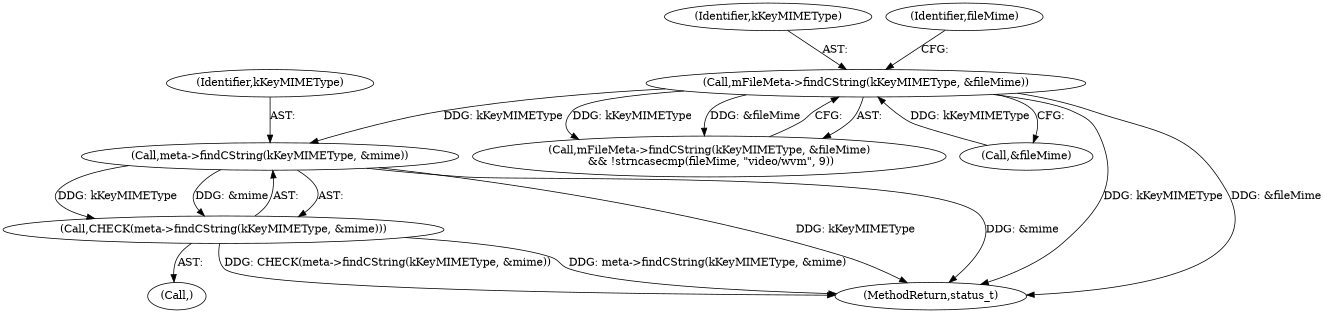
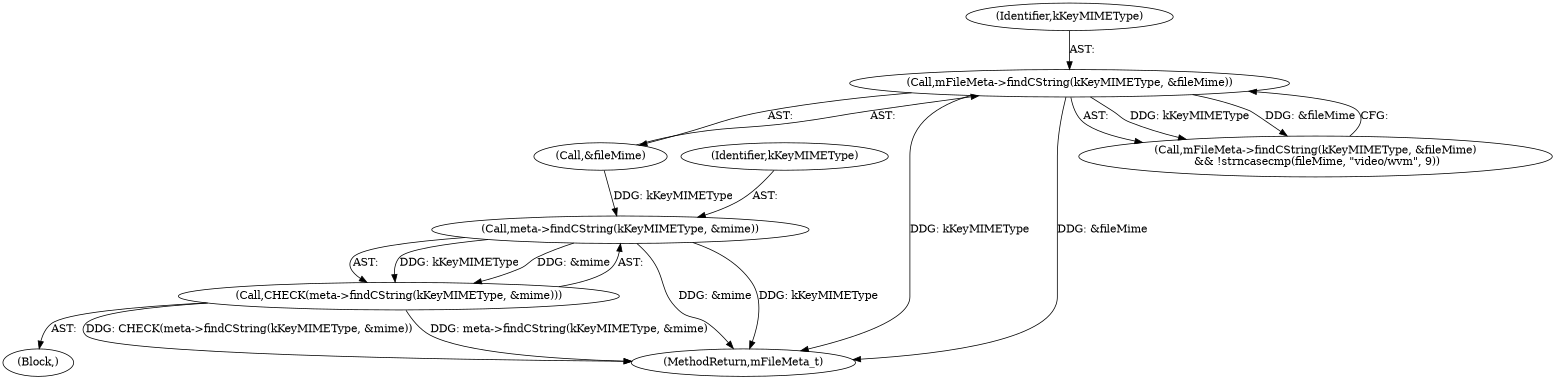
(964, 17) -> none
(490, 104) -> (609, 189)
(970, 116) -> (885, 116)
(1053, 116) -> (782, 116)
(177, 296) -> (38, 363)
(931, 296) -> (743, 363)
